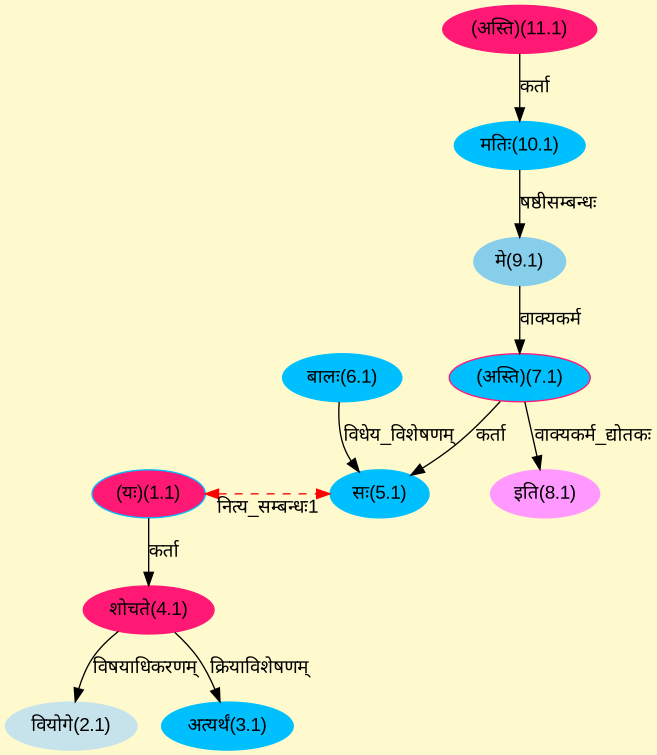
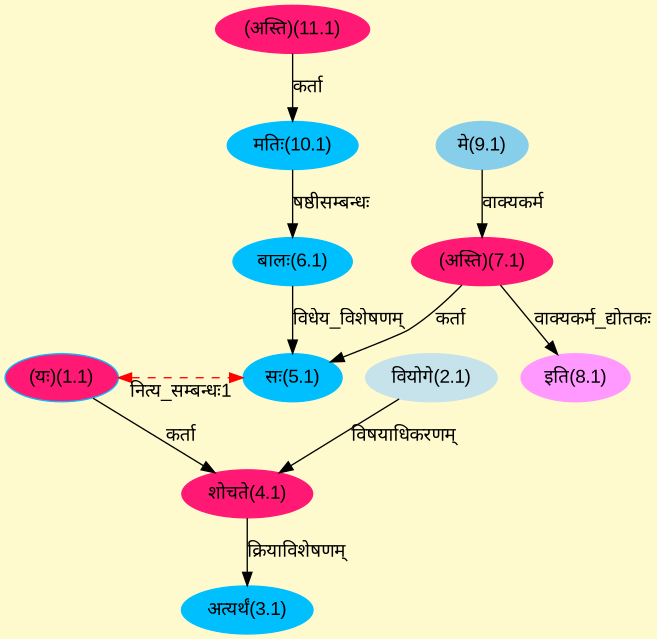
(520, 197) -> (293, 197)
(520, 378) -> (482, 262)
(94, 657) -> (345, 432)
